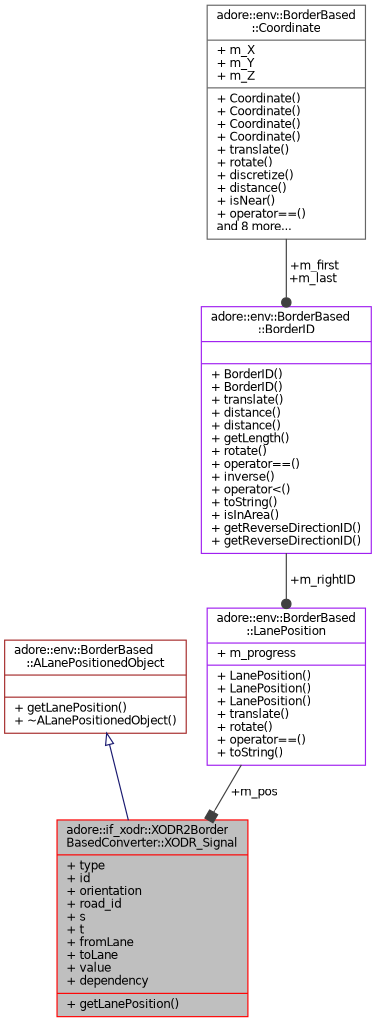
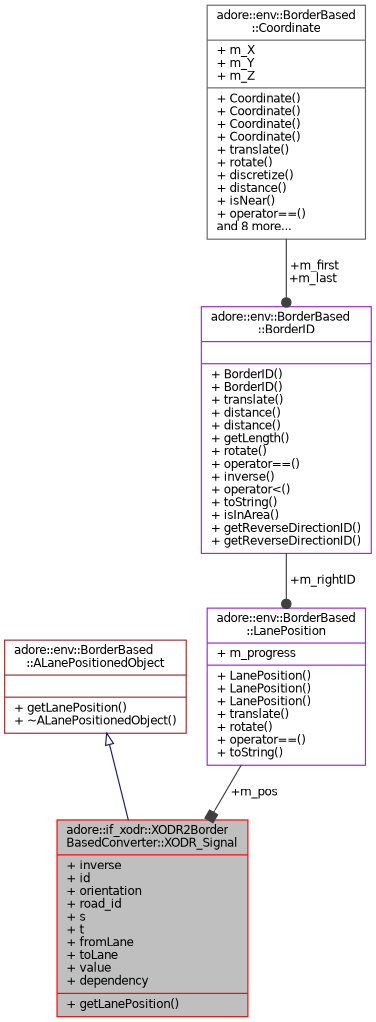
(86, 866) -> (94, 866)
